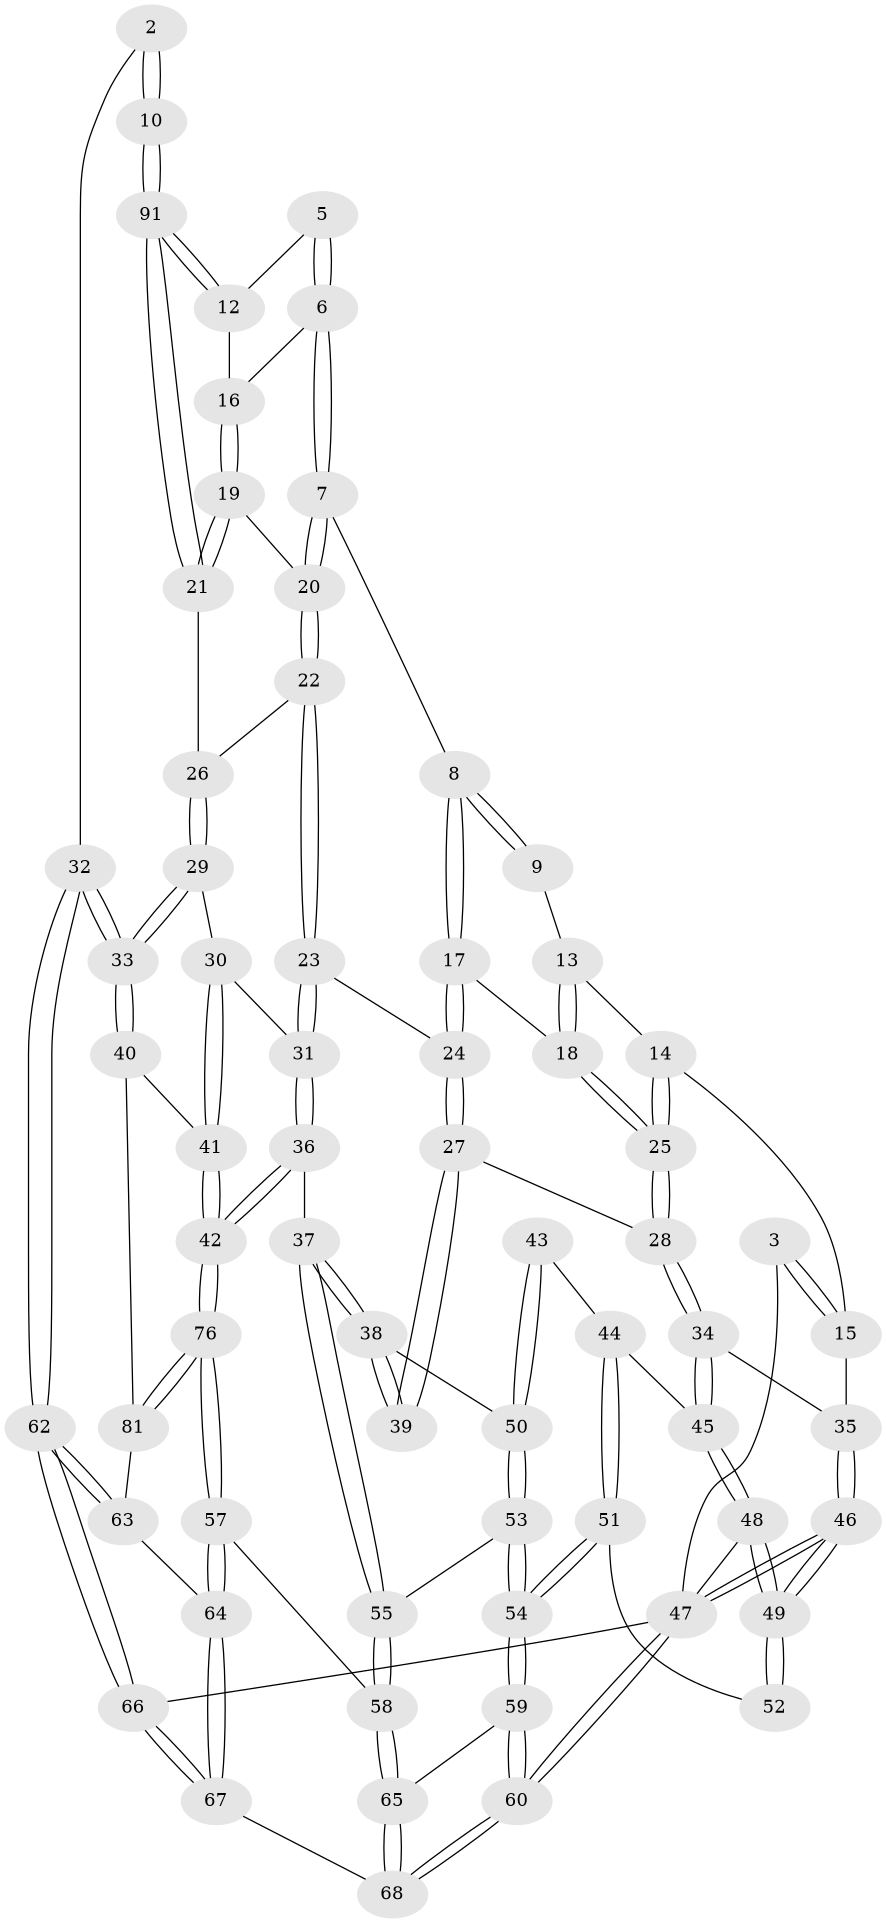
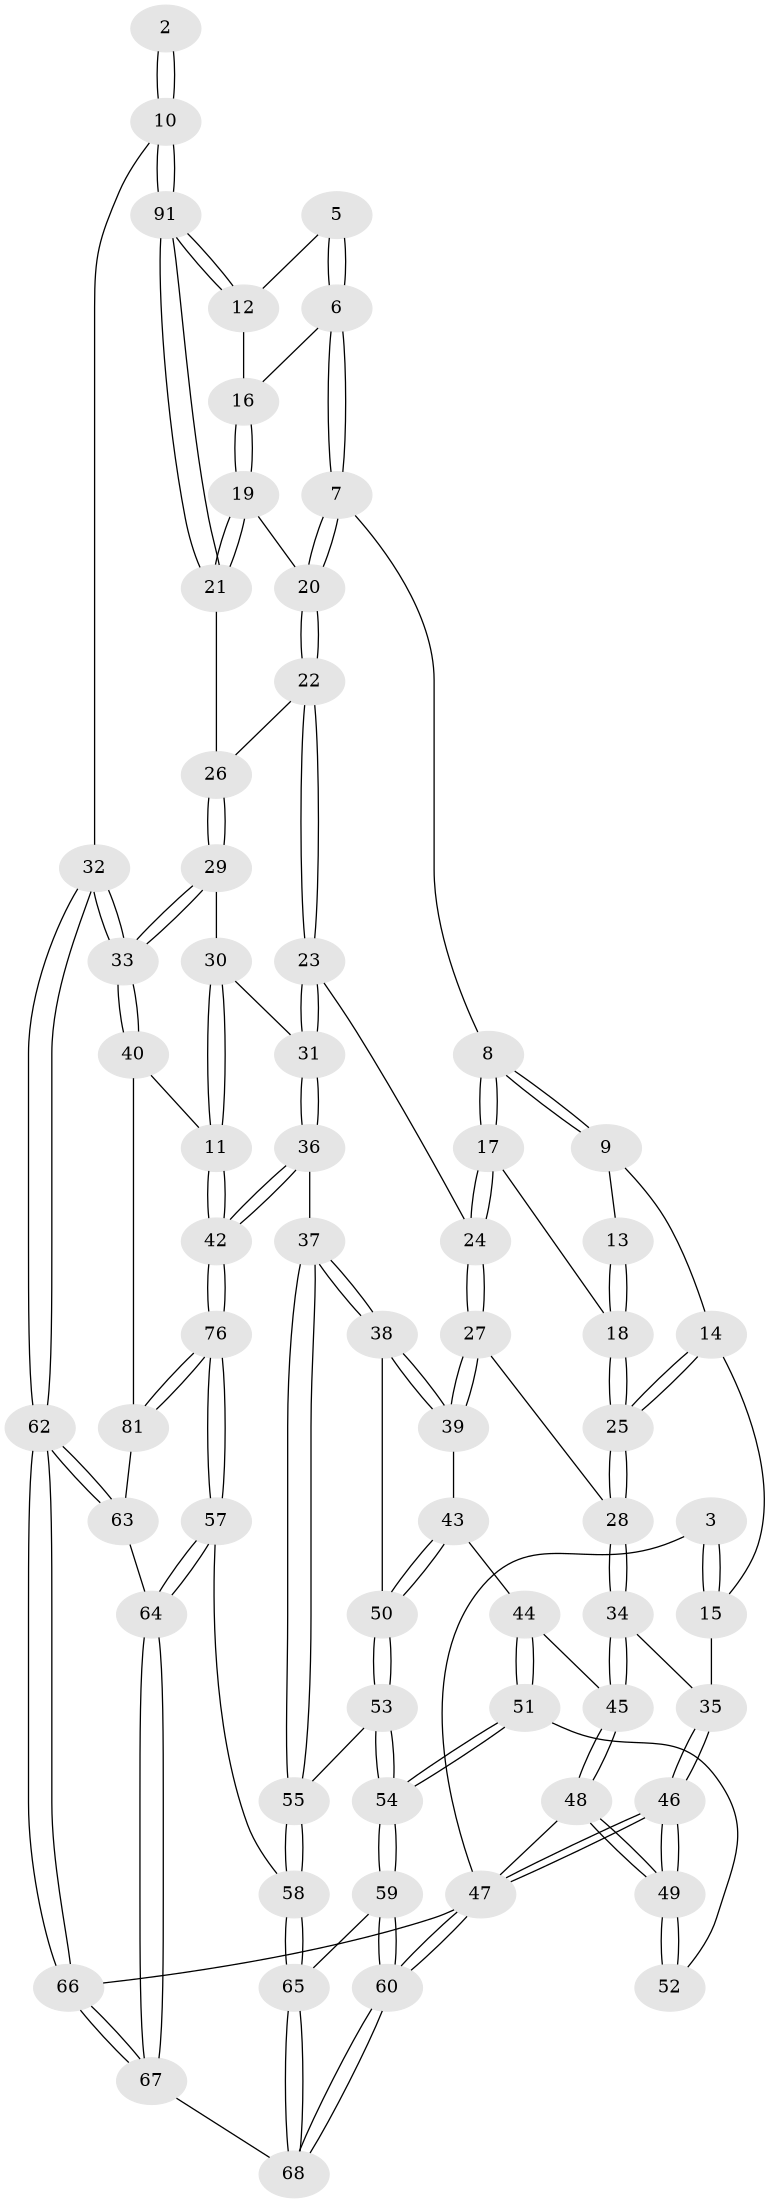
(80, 441) -> (95, 488)
(614, 1008) -> (674, 1235)
(211, 1148) -> (216, 1148)
none -> (454, 1475)
